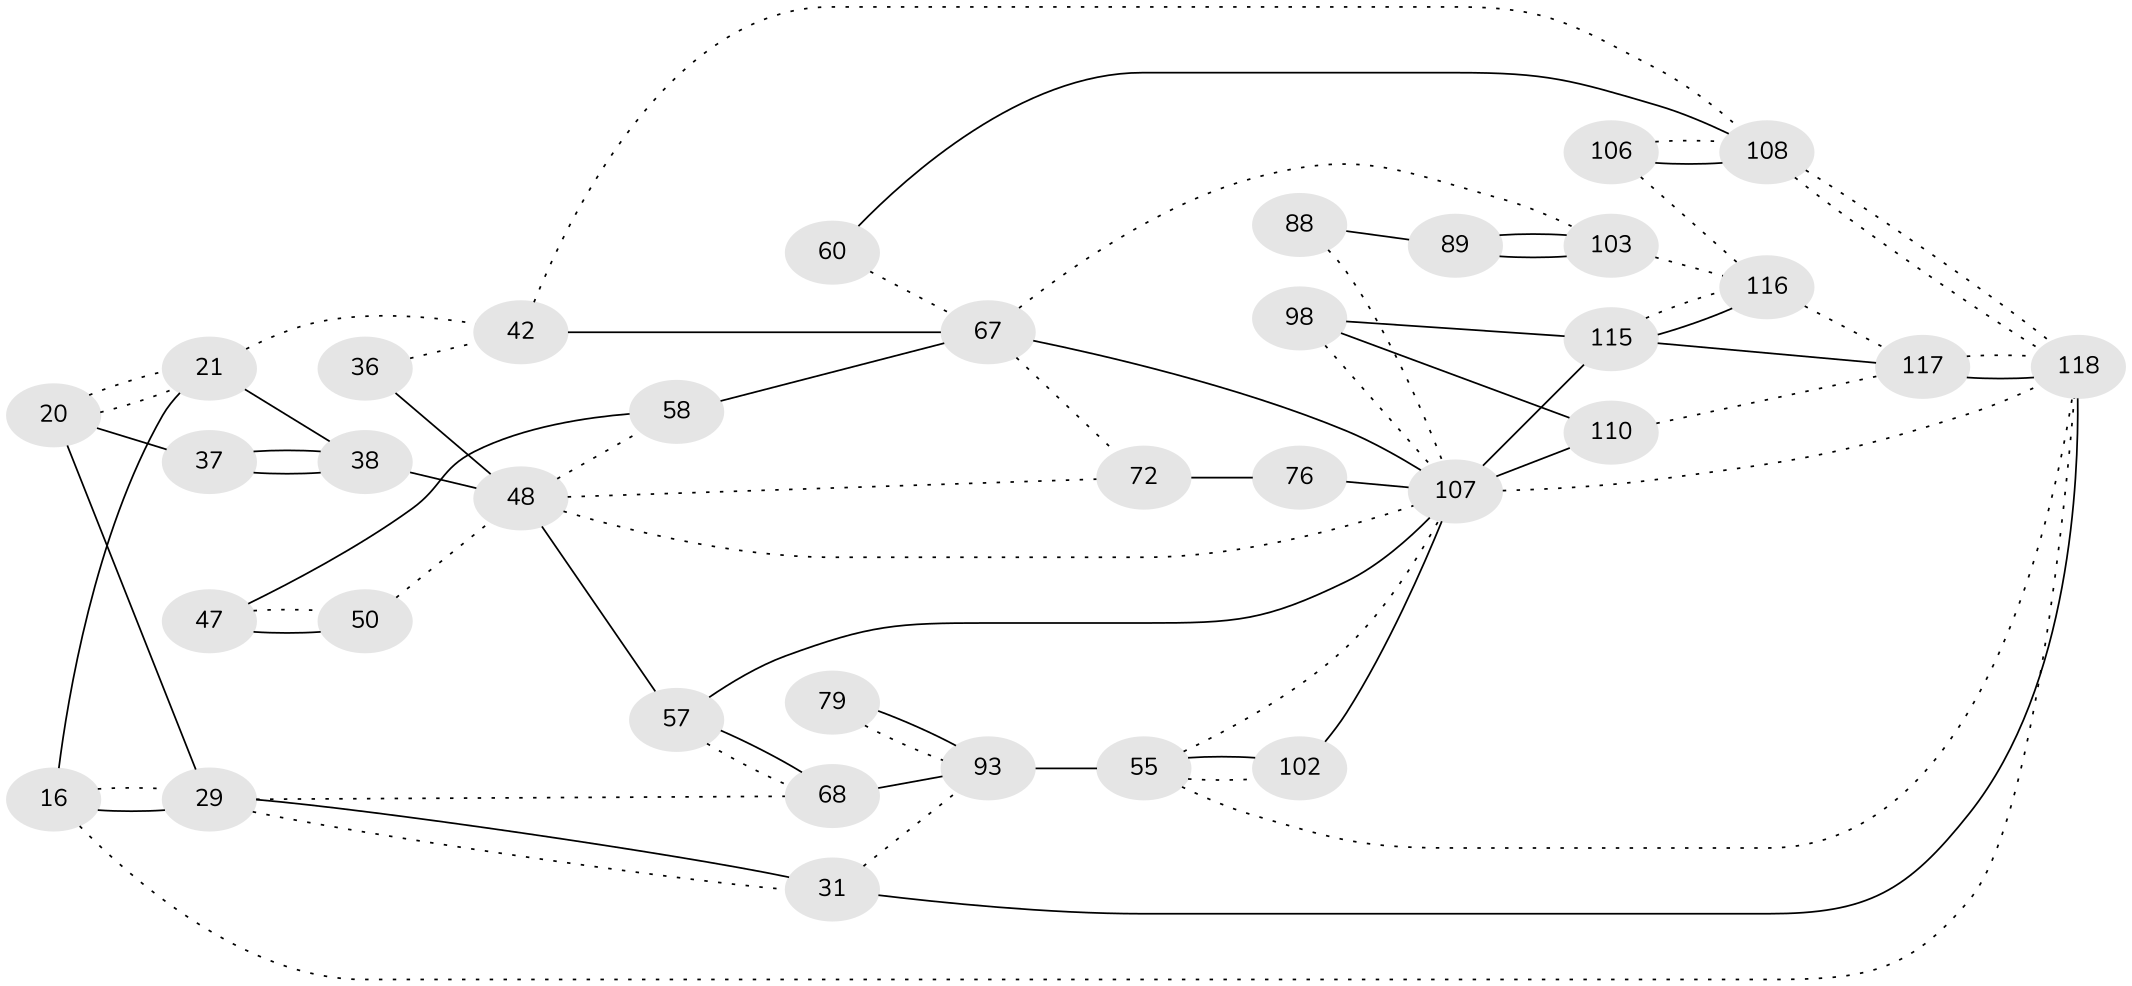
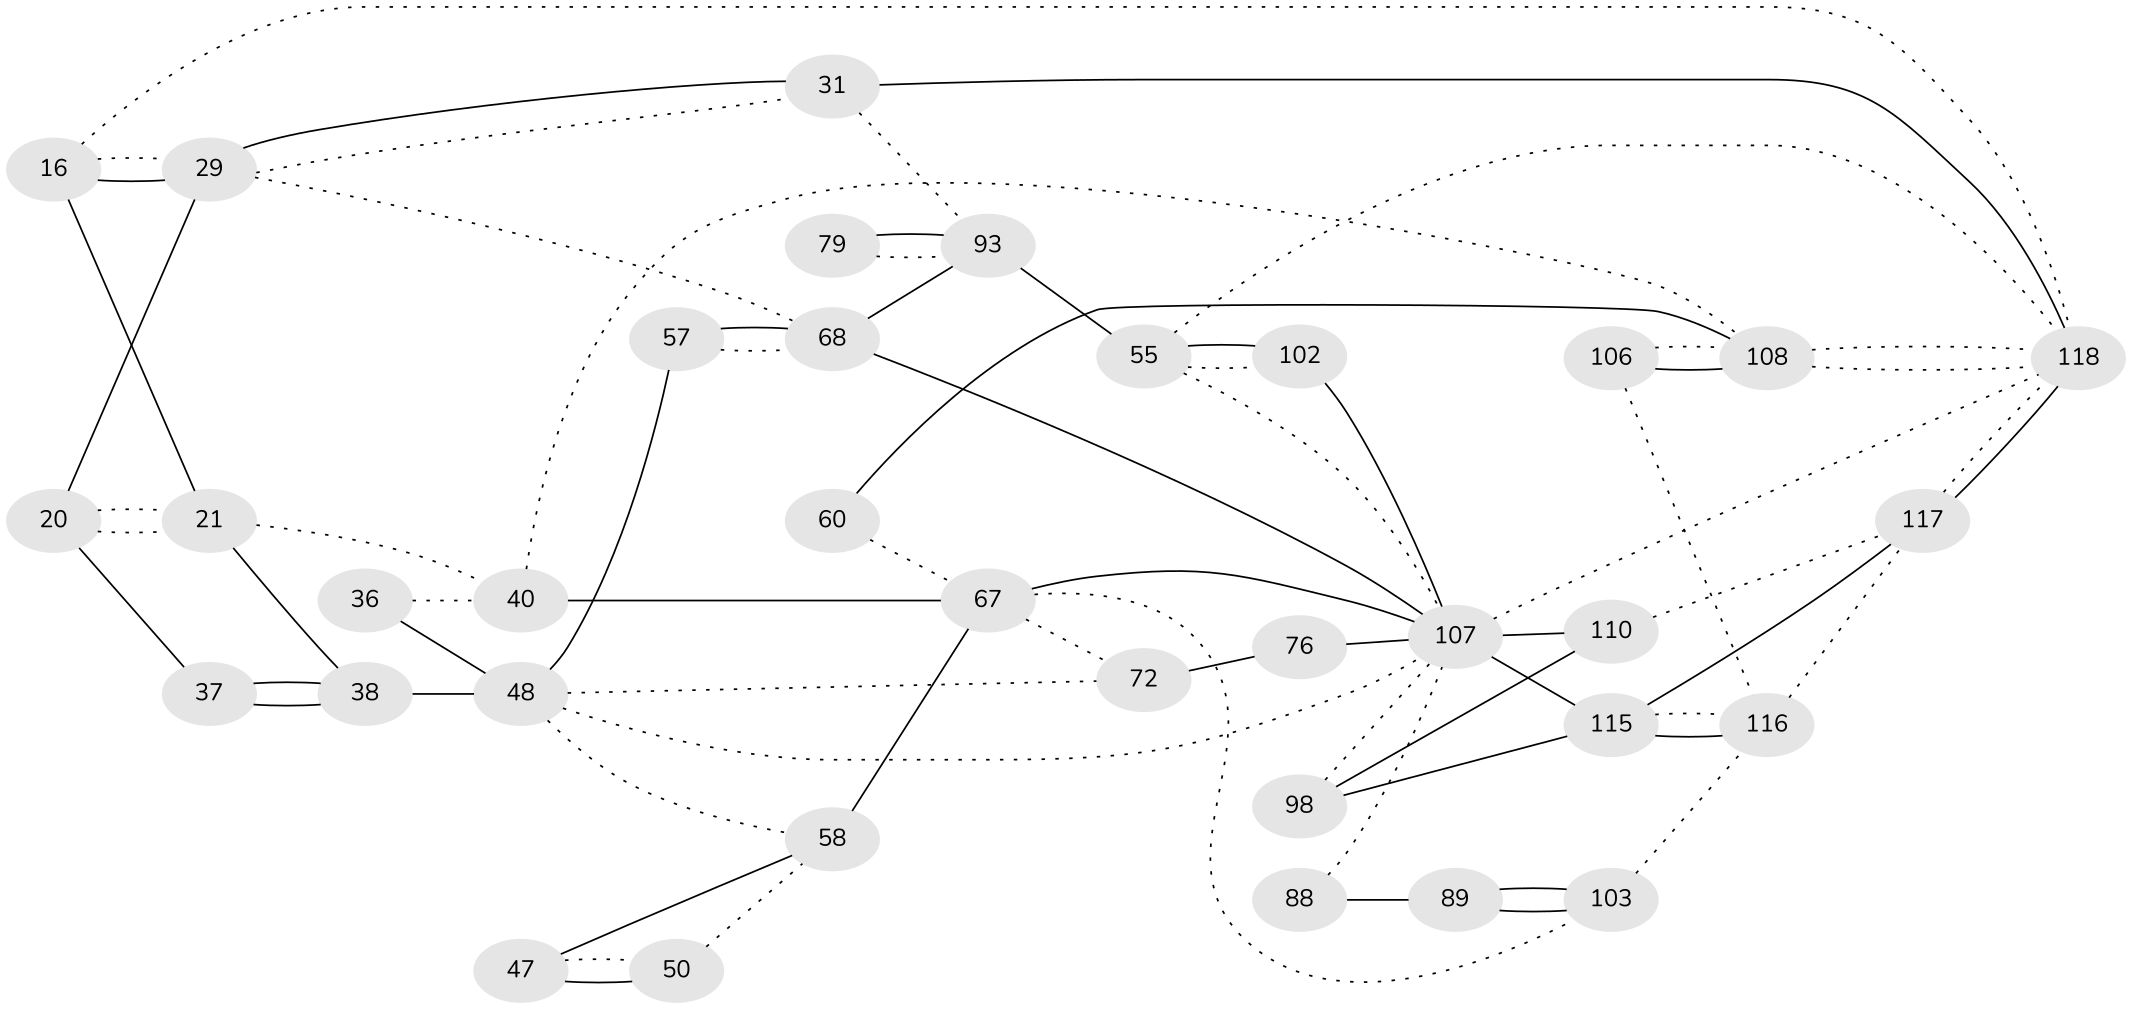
(521, 332) -> (521, 601)
(443, 560) -> (754, 905)
(1077, 623) -> (1155, 471)
